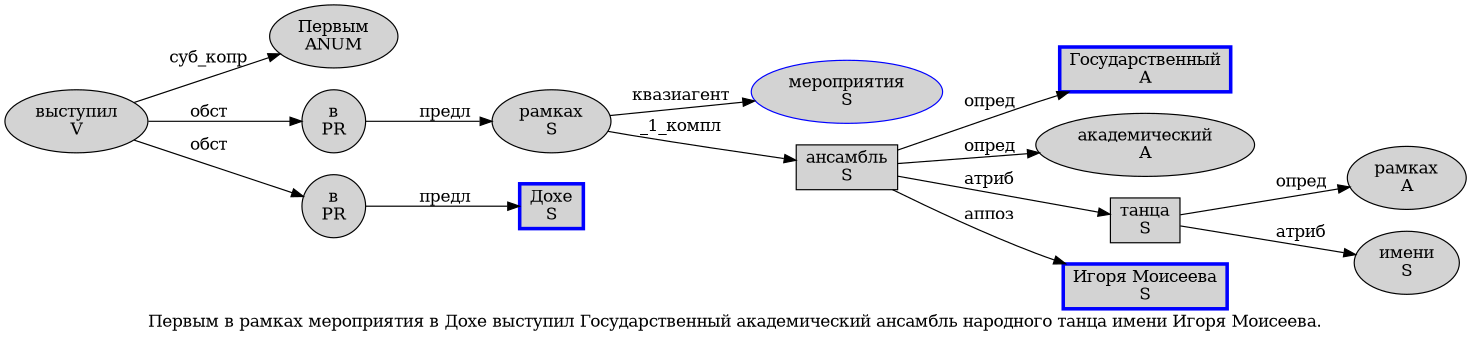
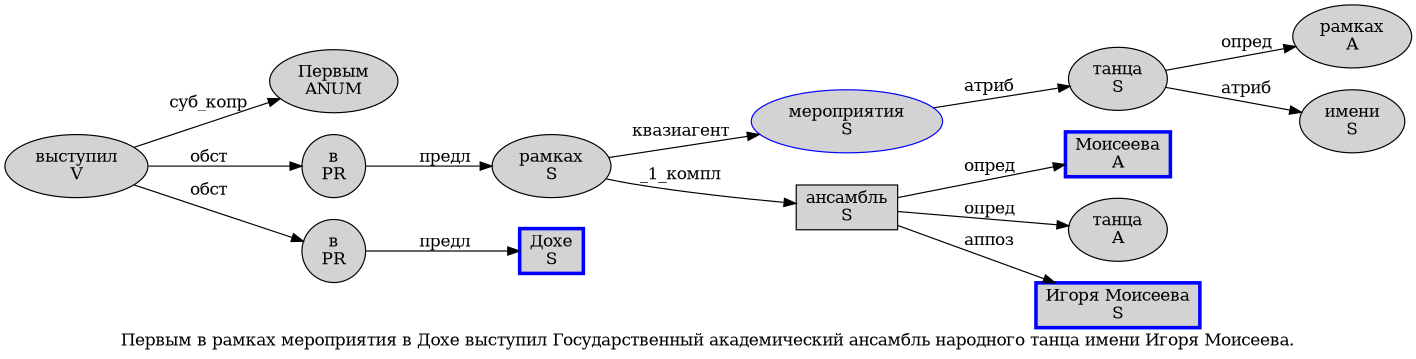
(1145, 69) -> (1118, 154)
(1145, 145) -> (1118, 230)
(998, 194) -> (996, 98)
(1145, 220) -> (1118, 79)
